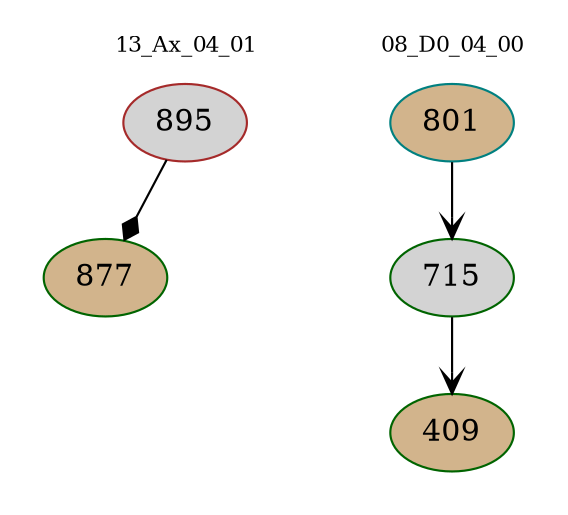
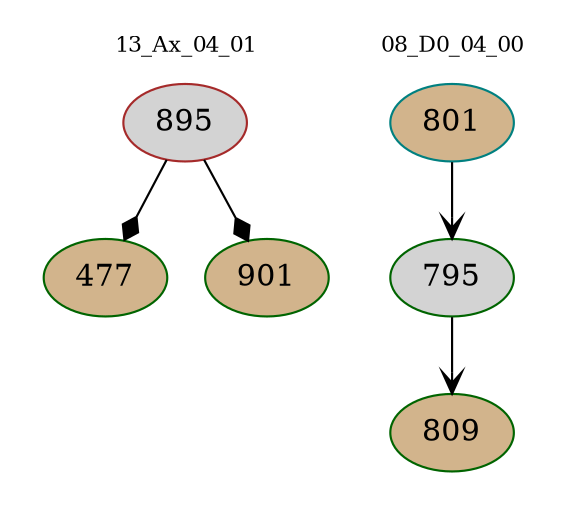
(105, 278) -> (105, 278)
none -> (267, 278)
(452, 278) -> (452, 278)
(452, 433) -> (452, 433)
